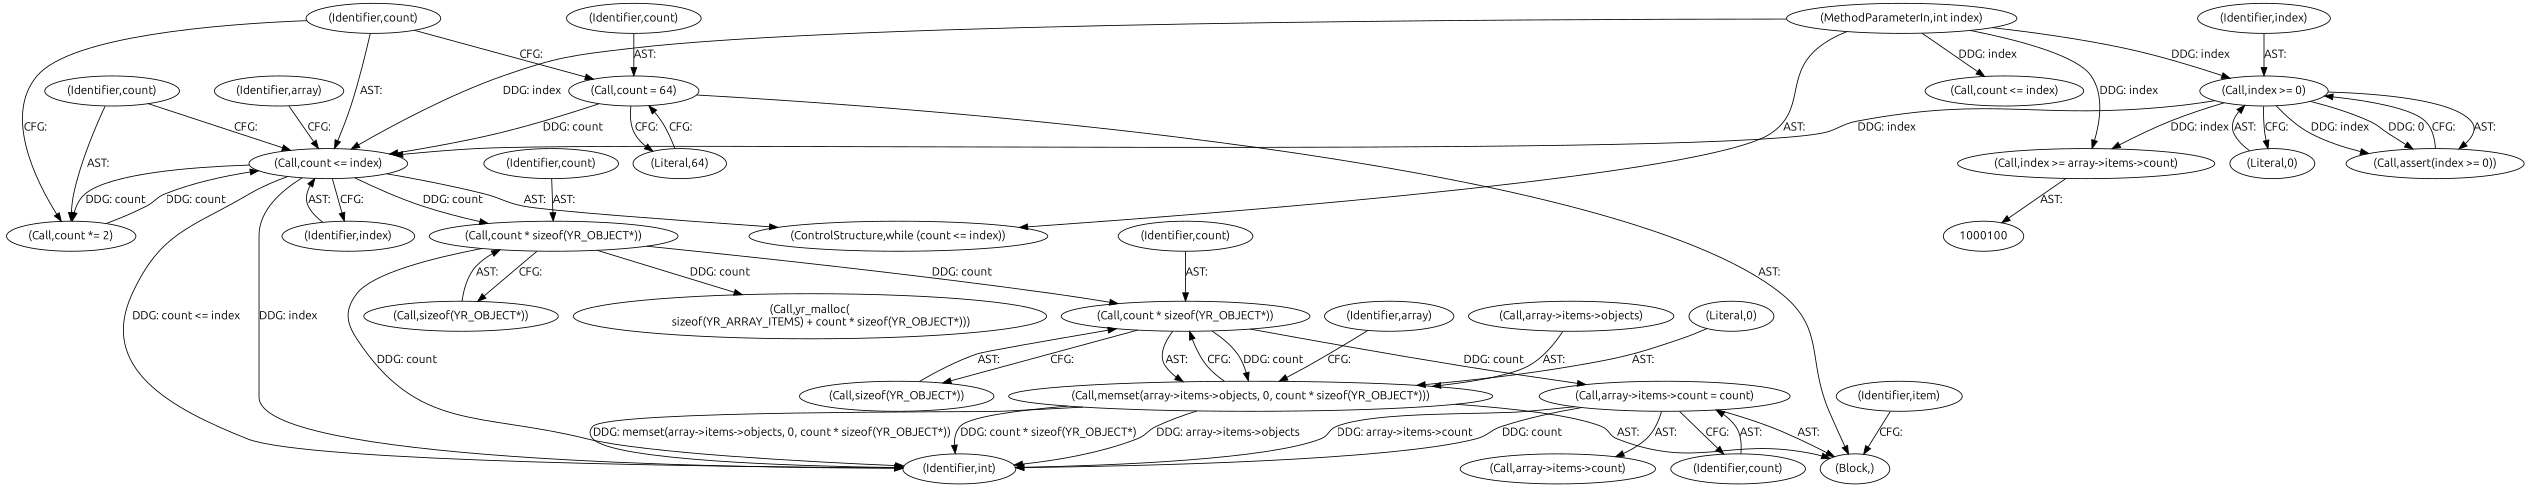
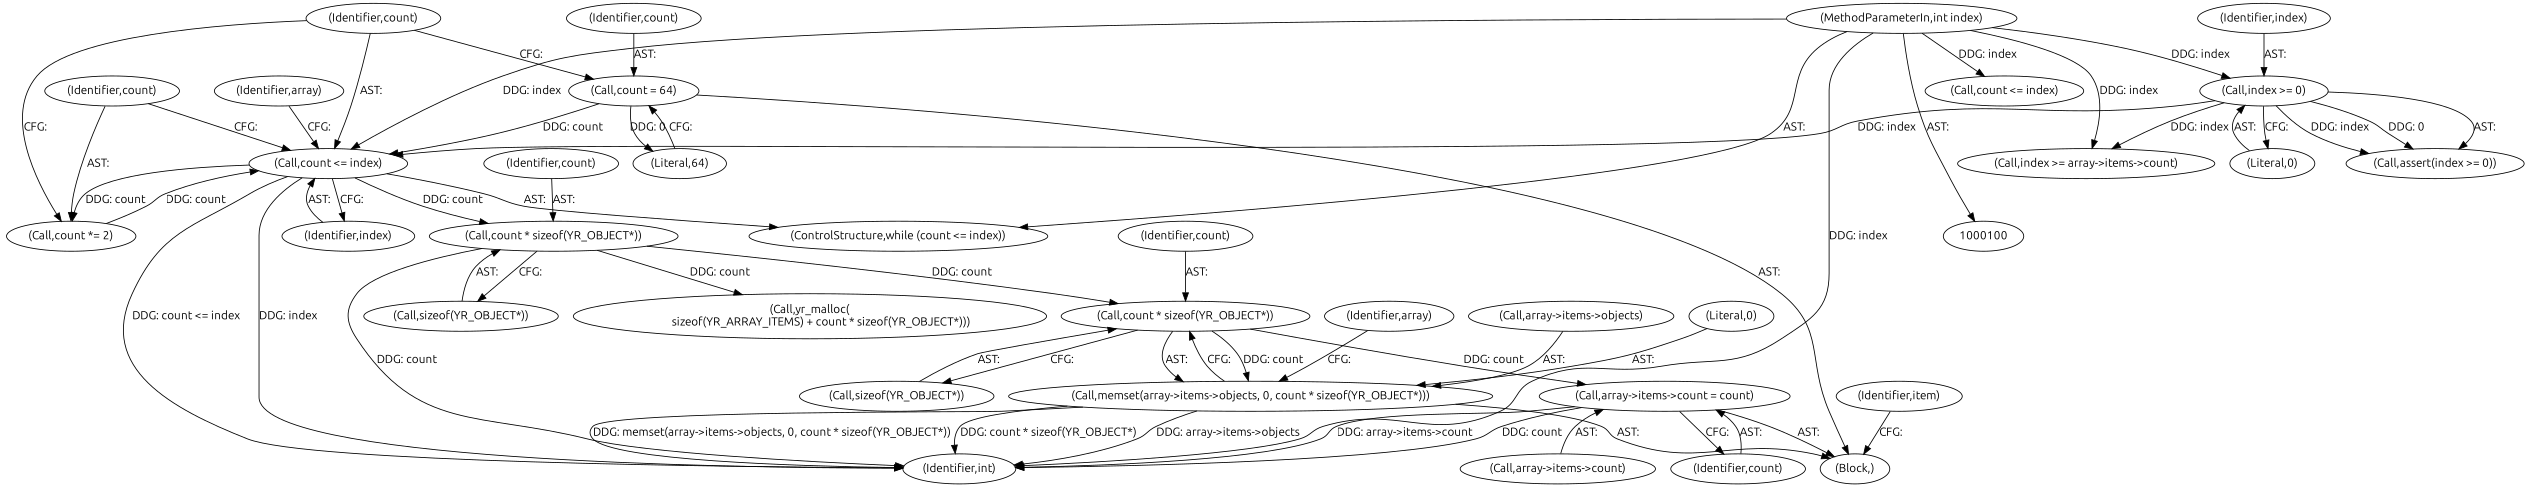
(2395, 108) -> none
(648, 127) -> (648, 127)
(2037, 198) -> (1925, 128)
none -> (1594, 368)
(1648, 437) -> (1573, 429)
